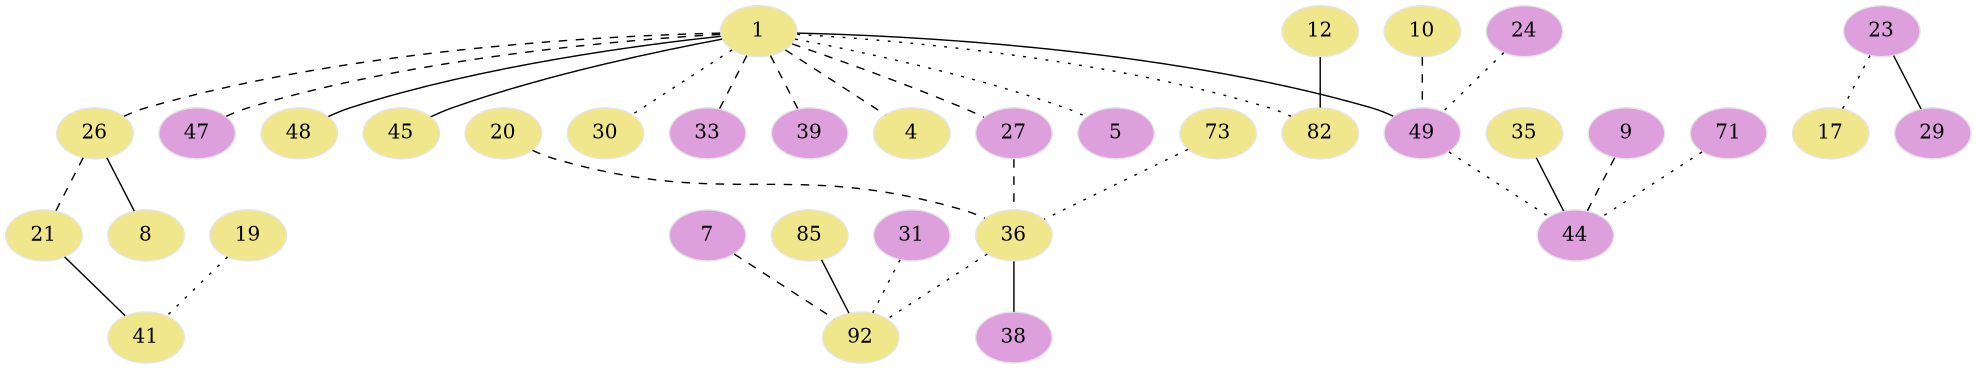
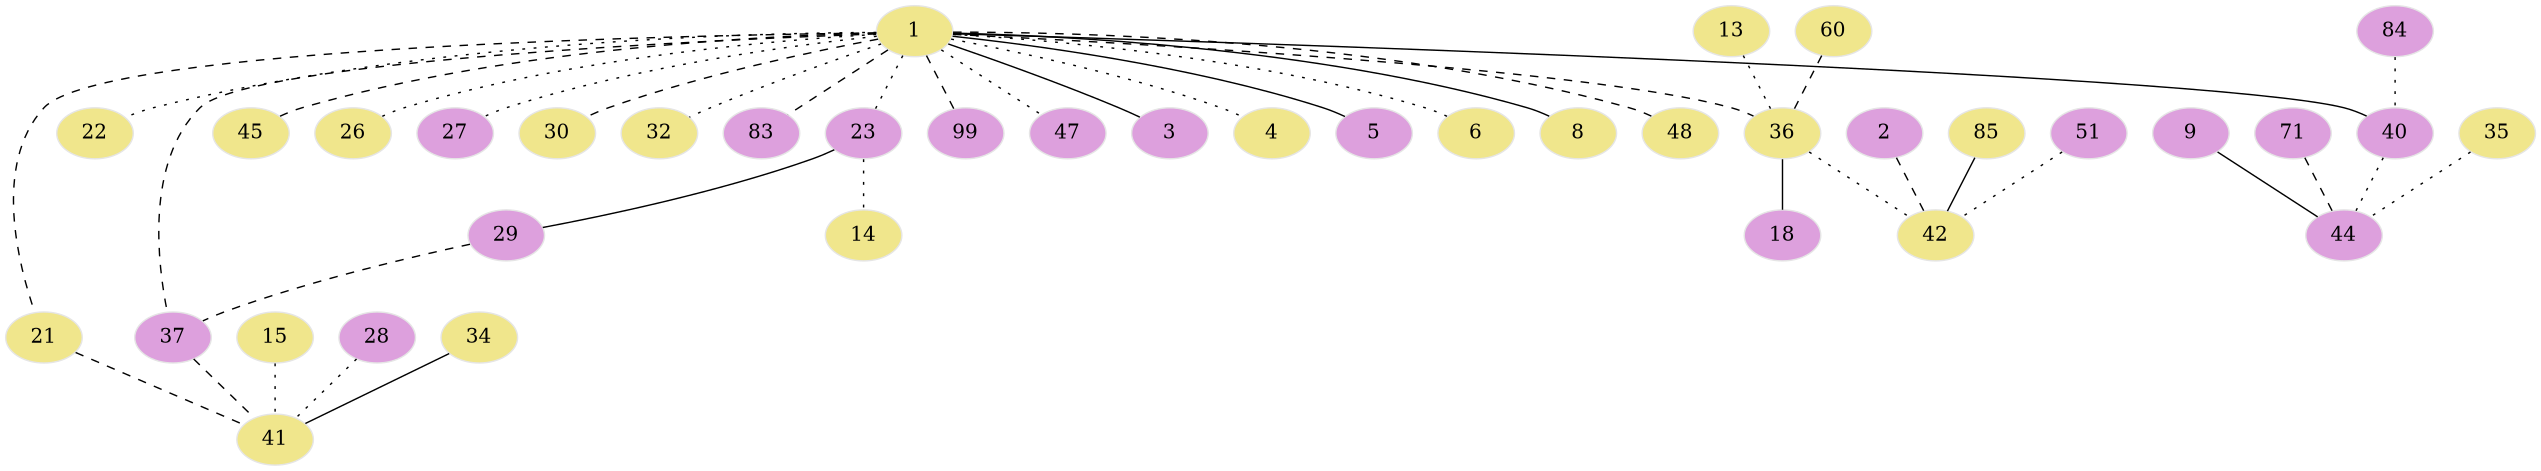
(1320, 31) -> none
(1422, 31) -> none
(1524, 31) -> (2395, 31)
(419, 55) -> (626, 60)
(470, 60) -> (991, 82)
(522, 66) -> (1305, 50)
(575, 72) -> (515, 63)
(943, 72) -> (1151, 66)
(889, 79) -> (678, 66)
(682, 82) -> (731, 72)
(835, 82) -> (1099, 72)
none -> (889, 82)
none -> (95, 133)
(503, 133) -> (1834, 31)
(708, 133) -> (761, 133)
(810, 133) -> (966, 133)
none -> (1170, 133)
(1218, 133) -> (1731, 31)
(1320, 133) -> (659, 133)
(1422, 133) -> (2395, 133)
none -> (1476, 133)
(1831, 133) -> (864, 235)
(69, 184) -> (350, 53)
(121, 184) -> (1344, 68)
(1014, 184) -> (1556, 79)
(1550, 184) -> (2420, 184)
(1601, 184) -> (2268, 184)
(1652, 184) -> (2319, 184)
(248, 235) -> (275, 337)
(708, 235) -> (1885, 133)
(912, 235) -> (2089, 133)
(95, 286) -> (160, 389)
none -> (173, 337)
none -> (377, 337)
none -> (479, 337)
(861, 337) -> (1936, 235)
(1014, 337) -> (1782, 235)
